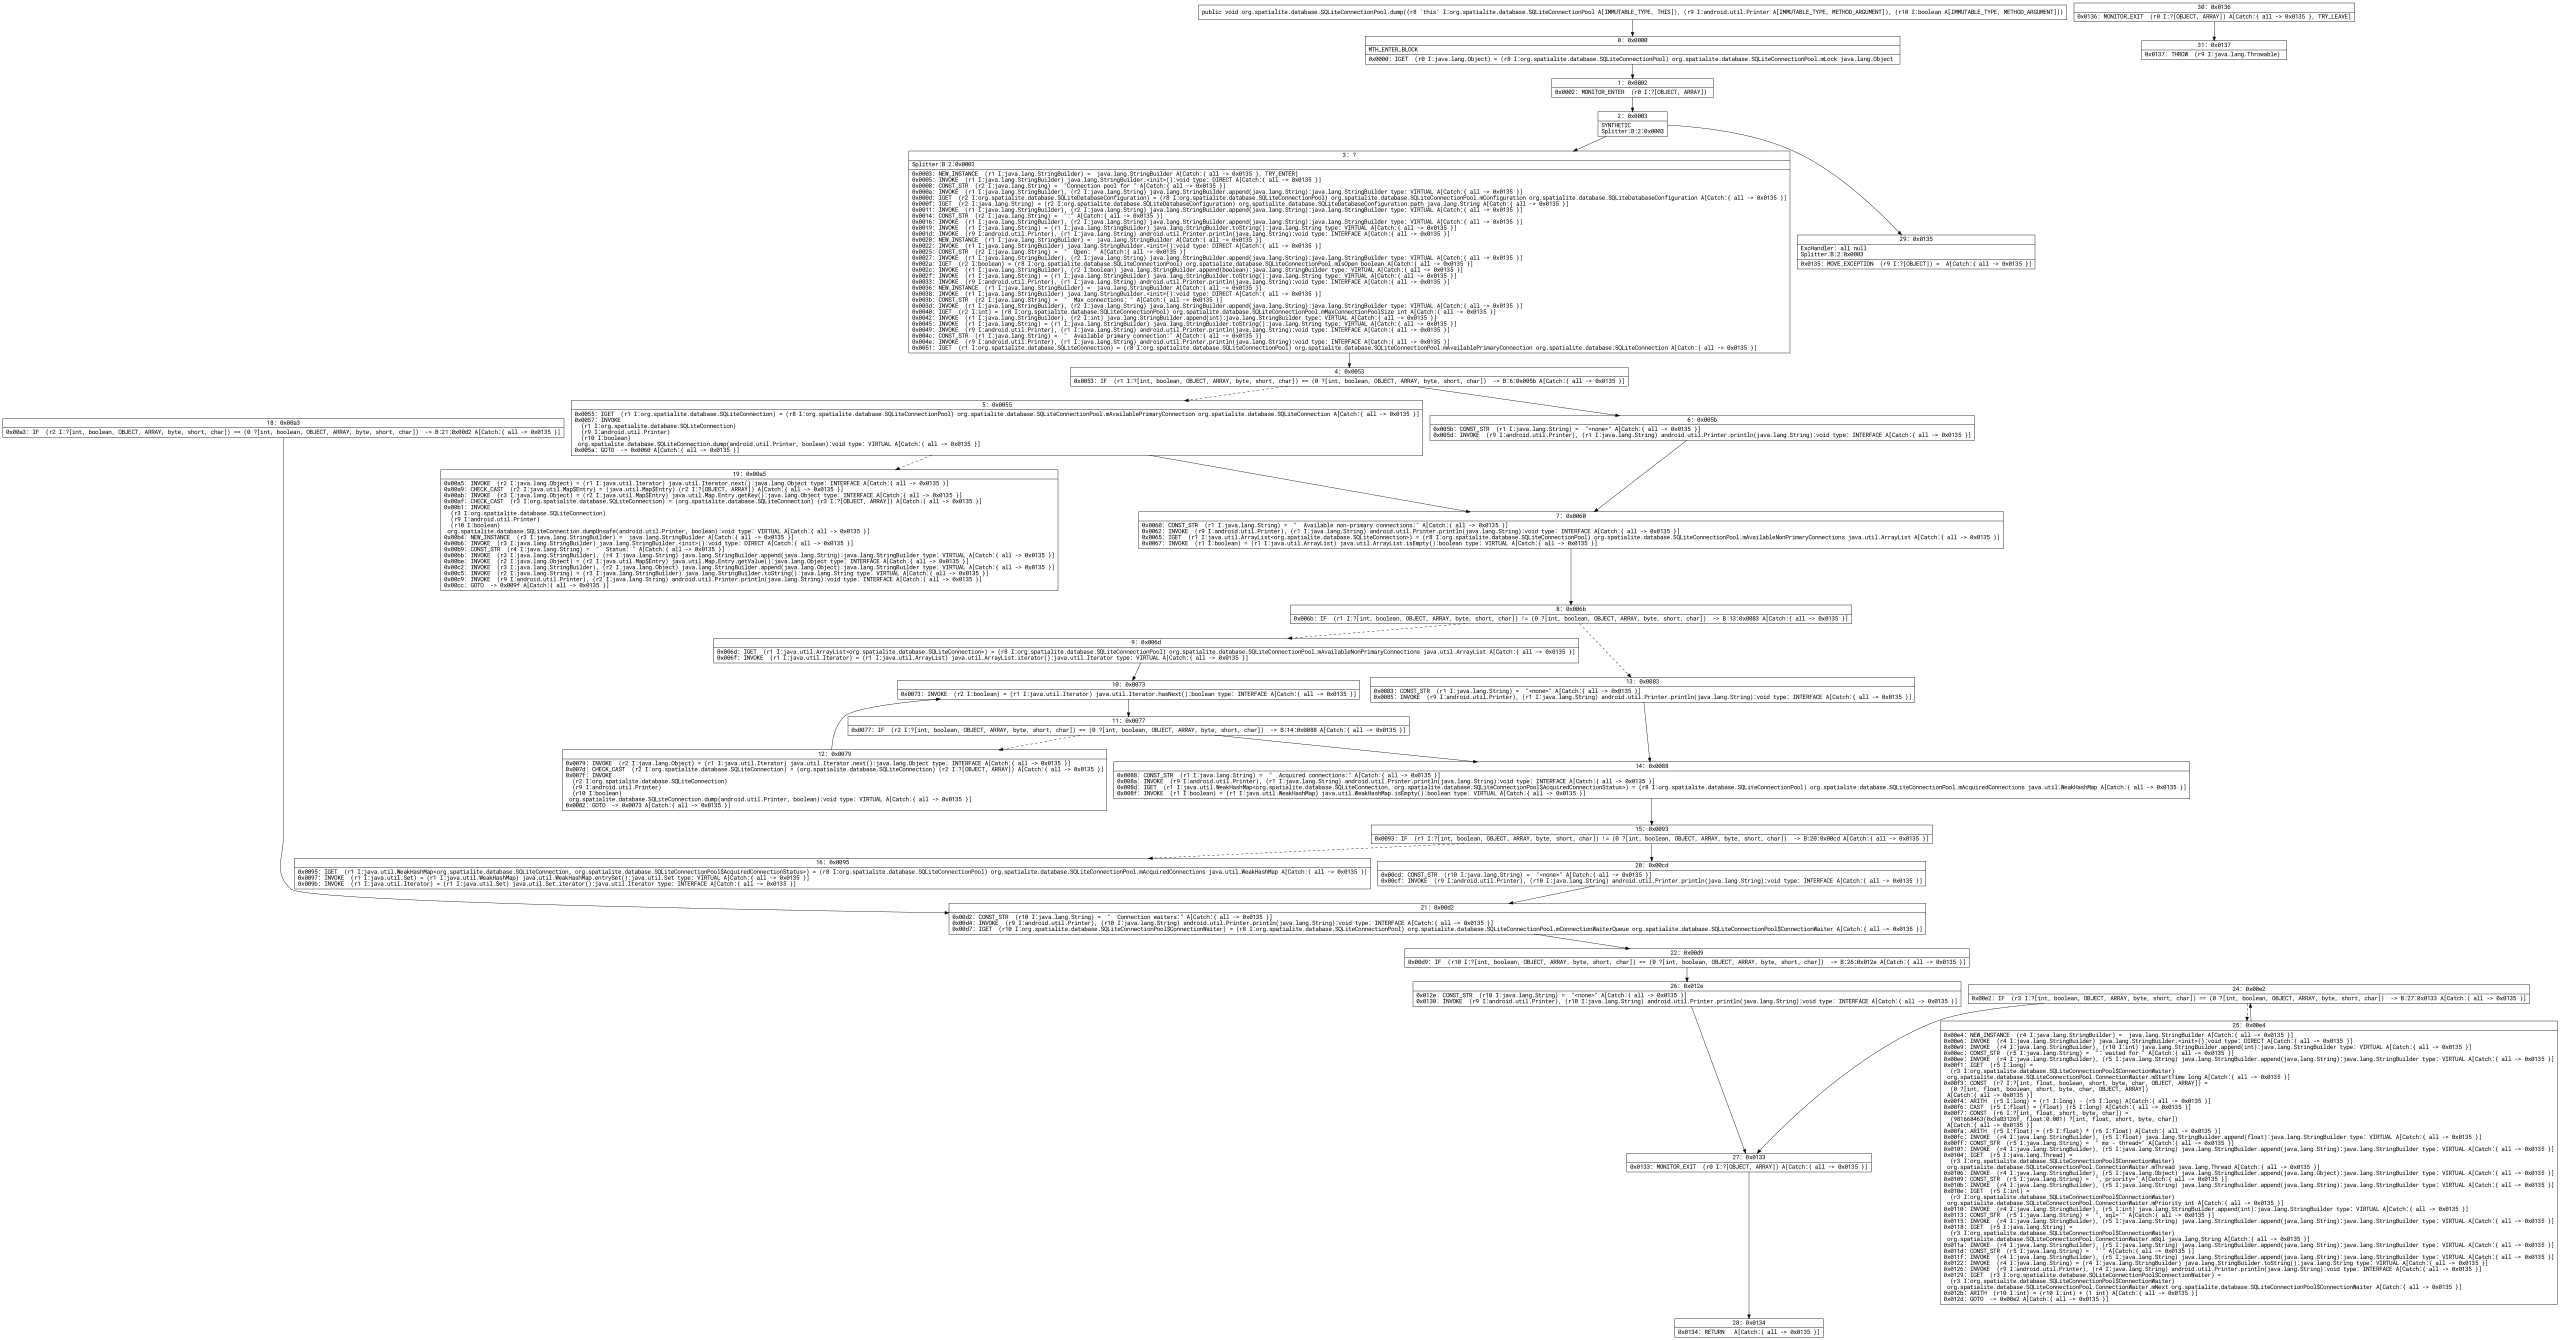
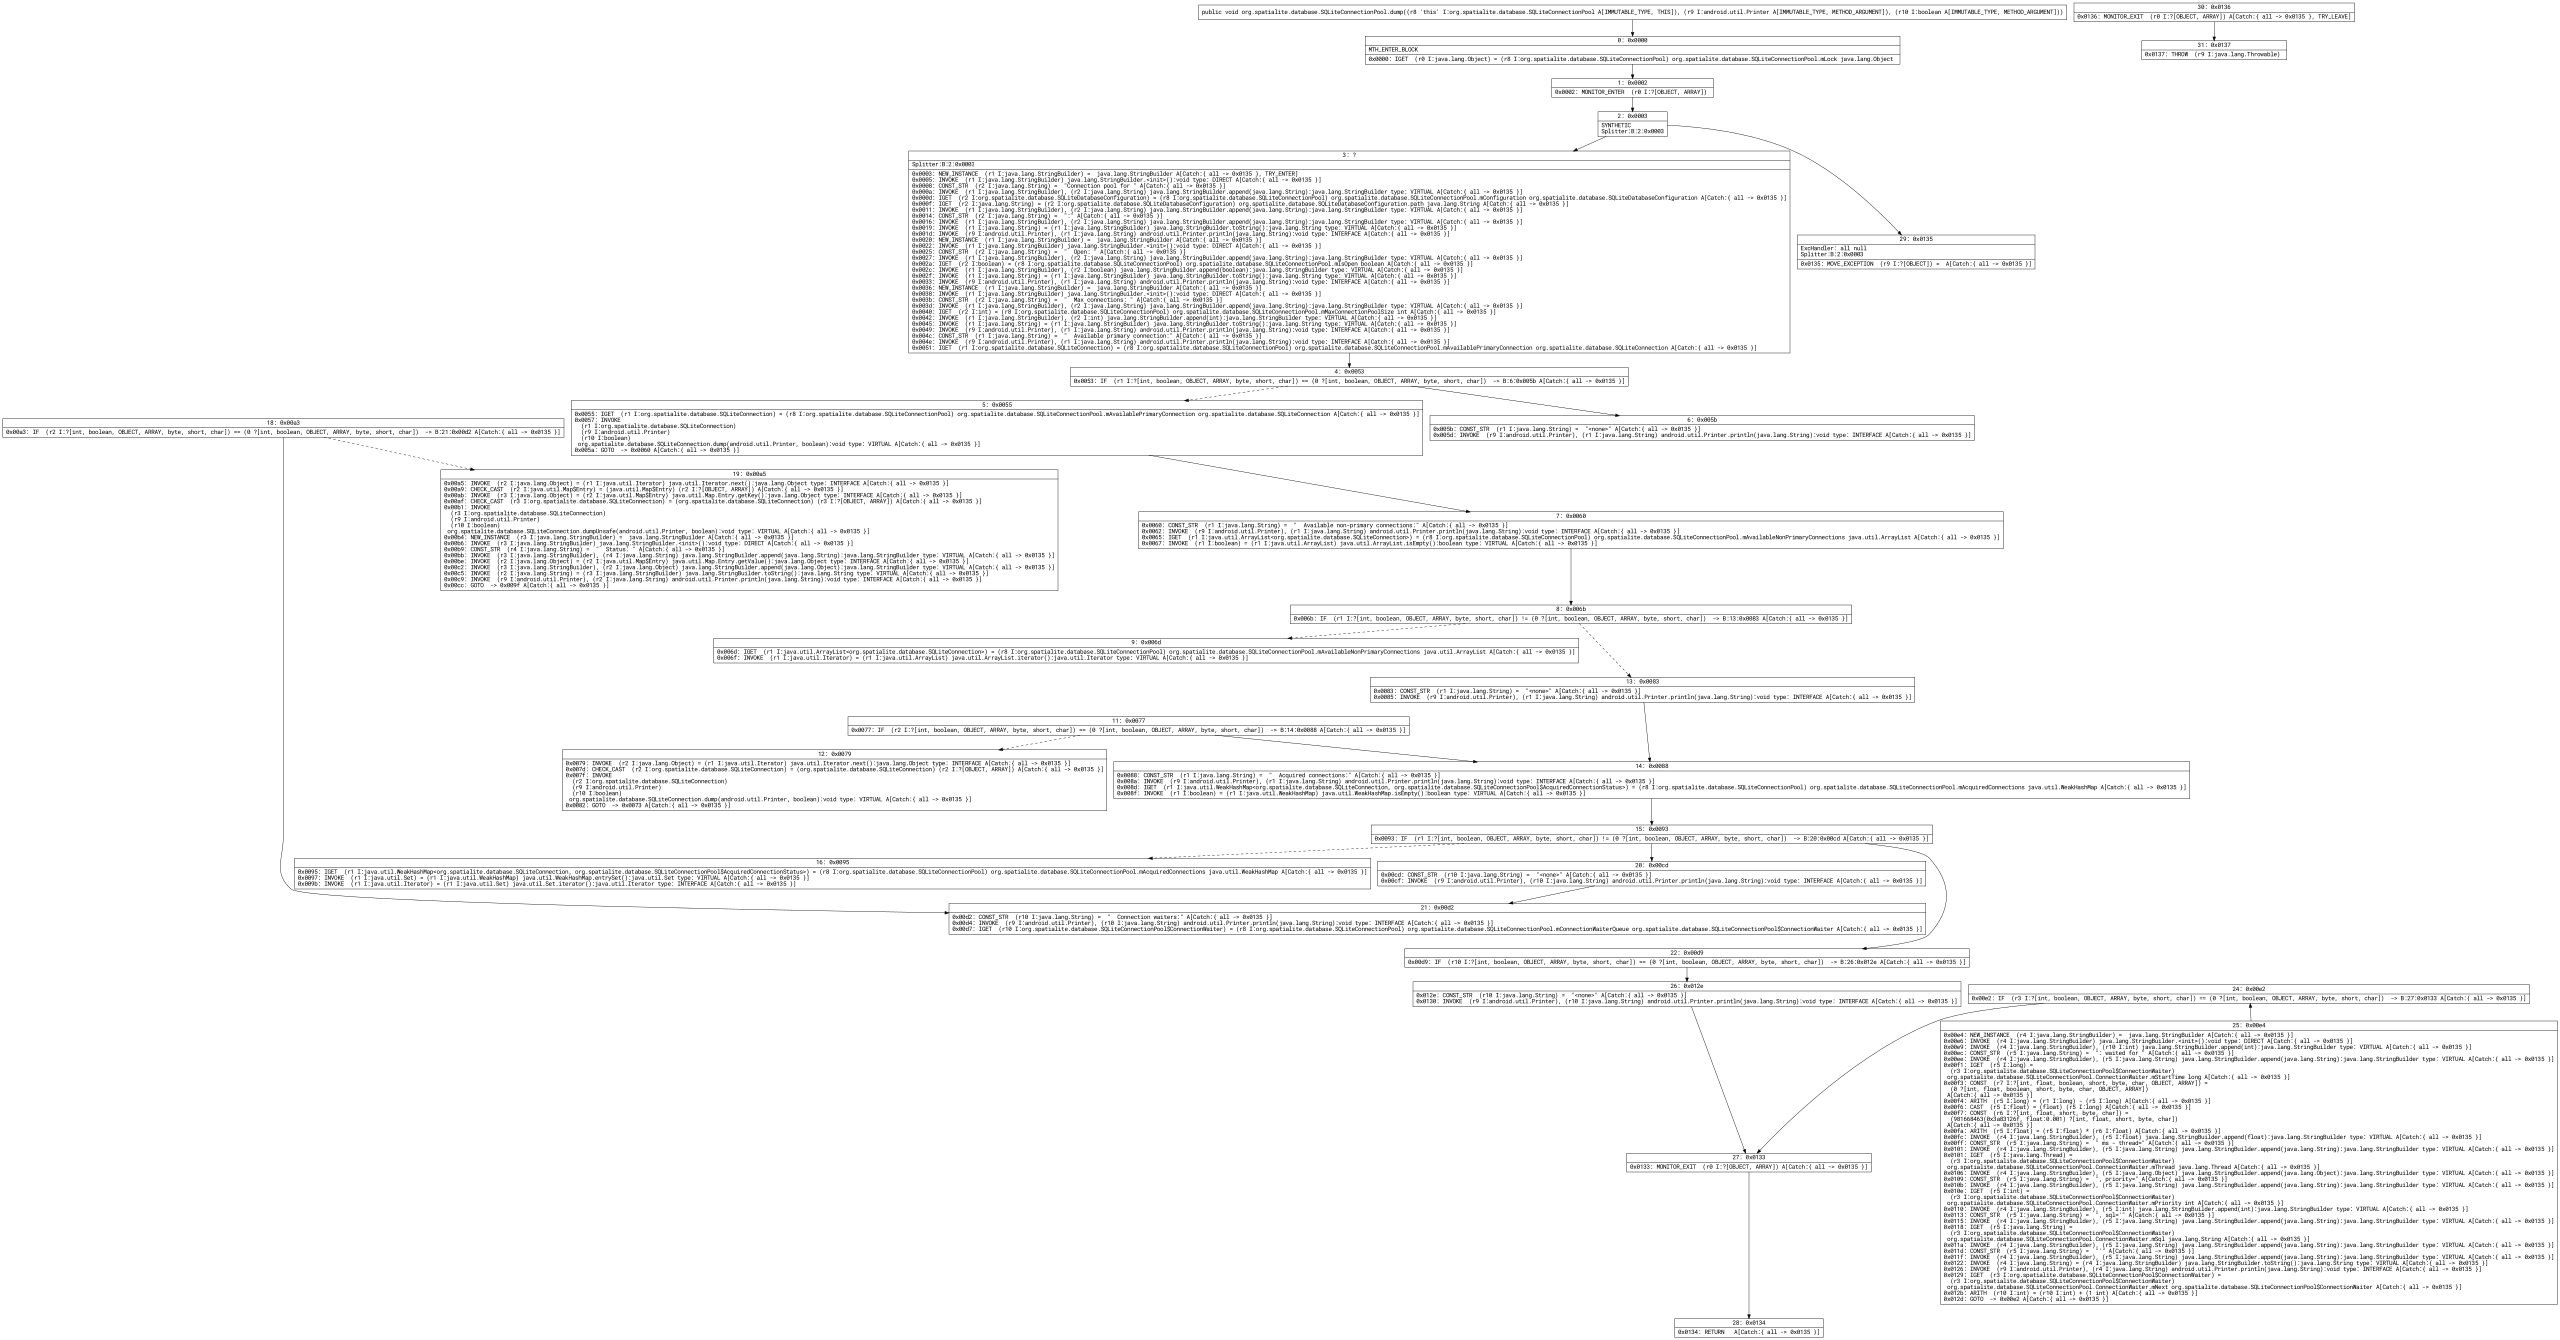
(915, 462) -> (397, 453)
(1642, 475) -> none
(1129, 690) -> none
(1580, 941) -> (1946, 896)
(2247, 1010) -> none
(2010, 1155) -> (2010, 1155)
